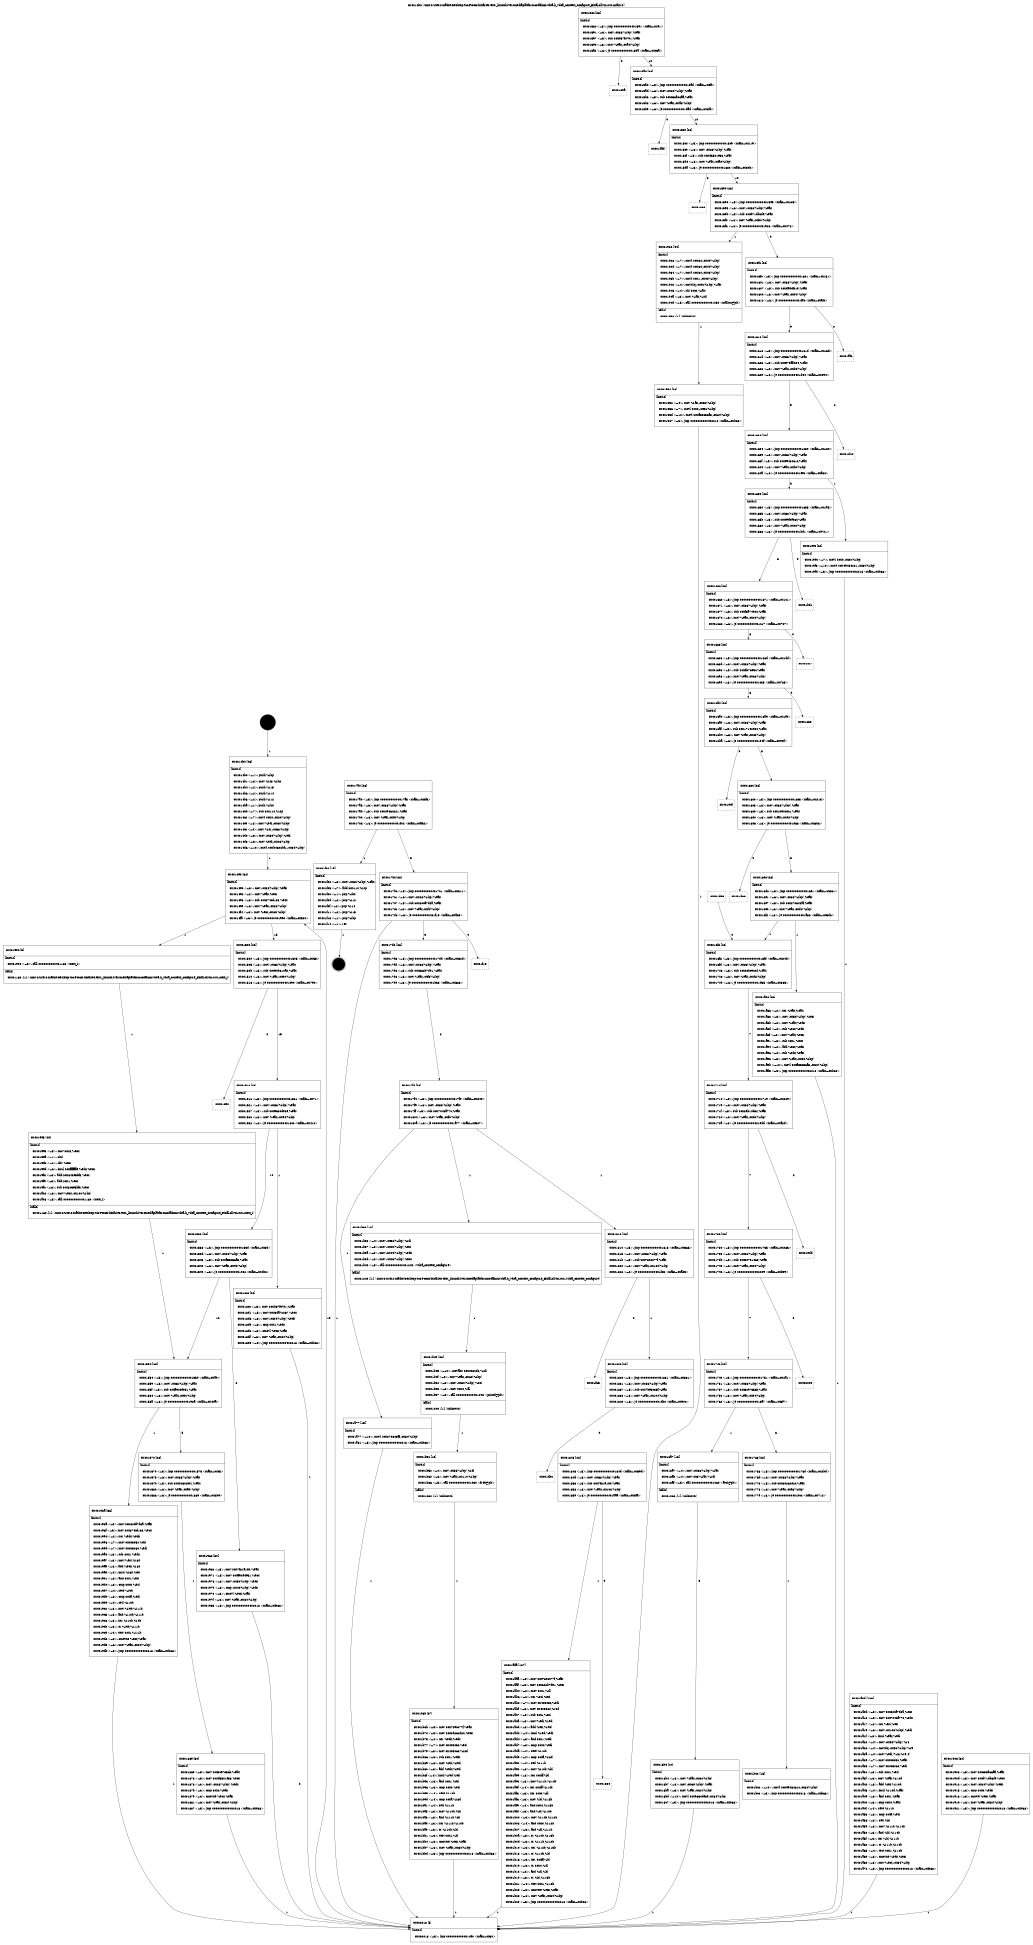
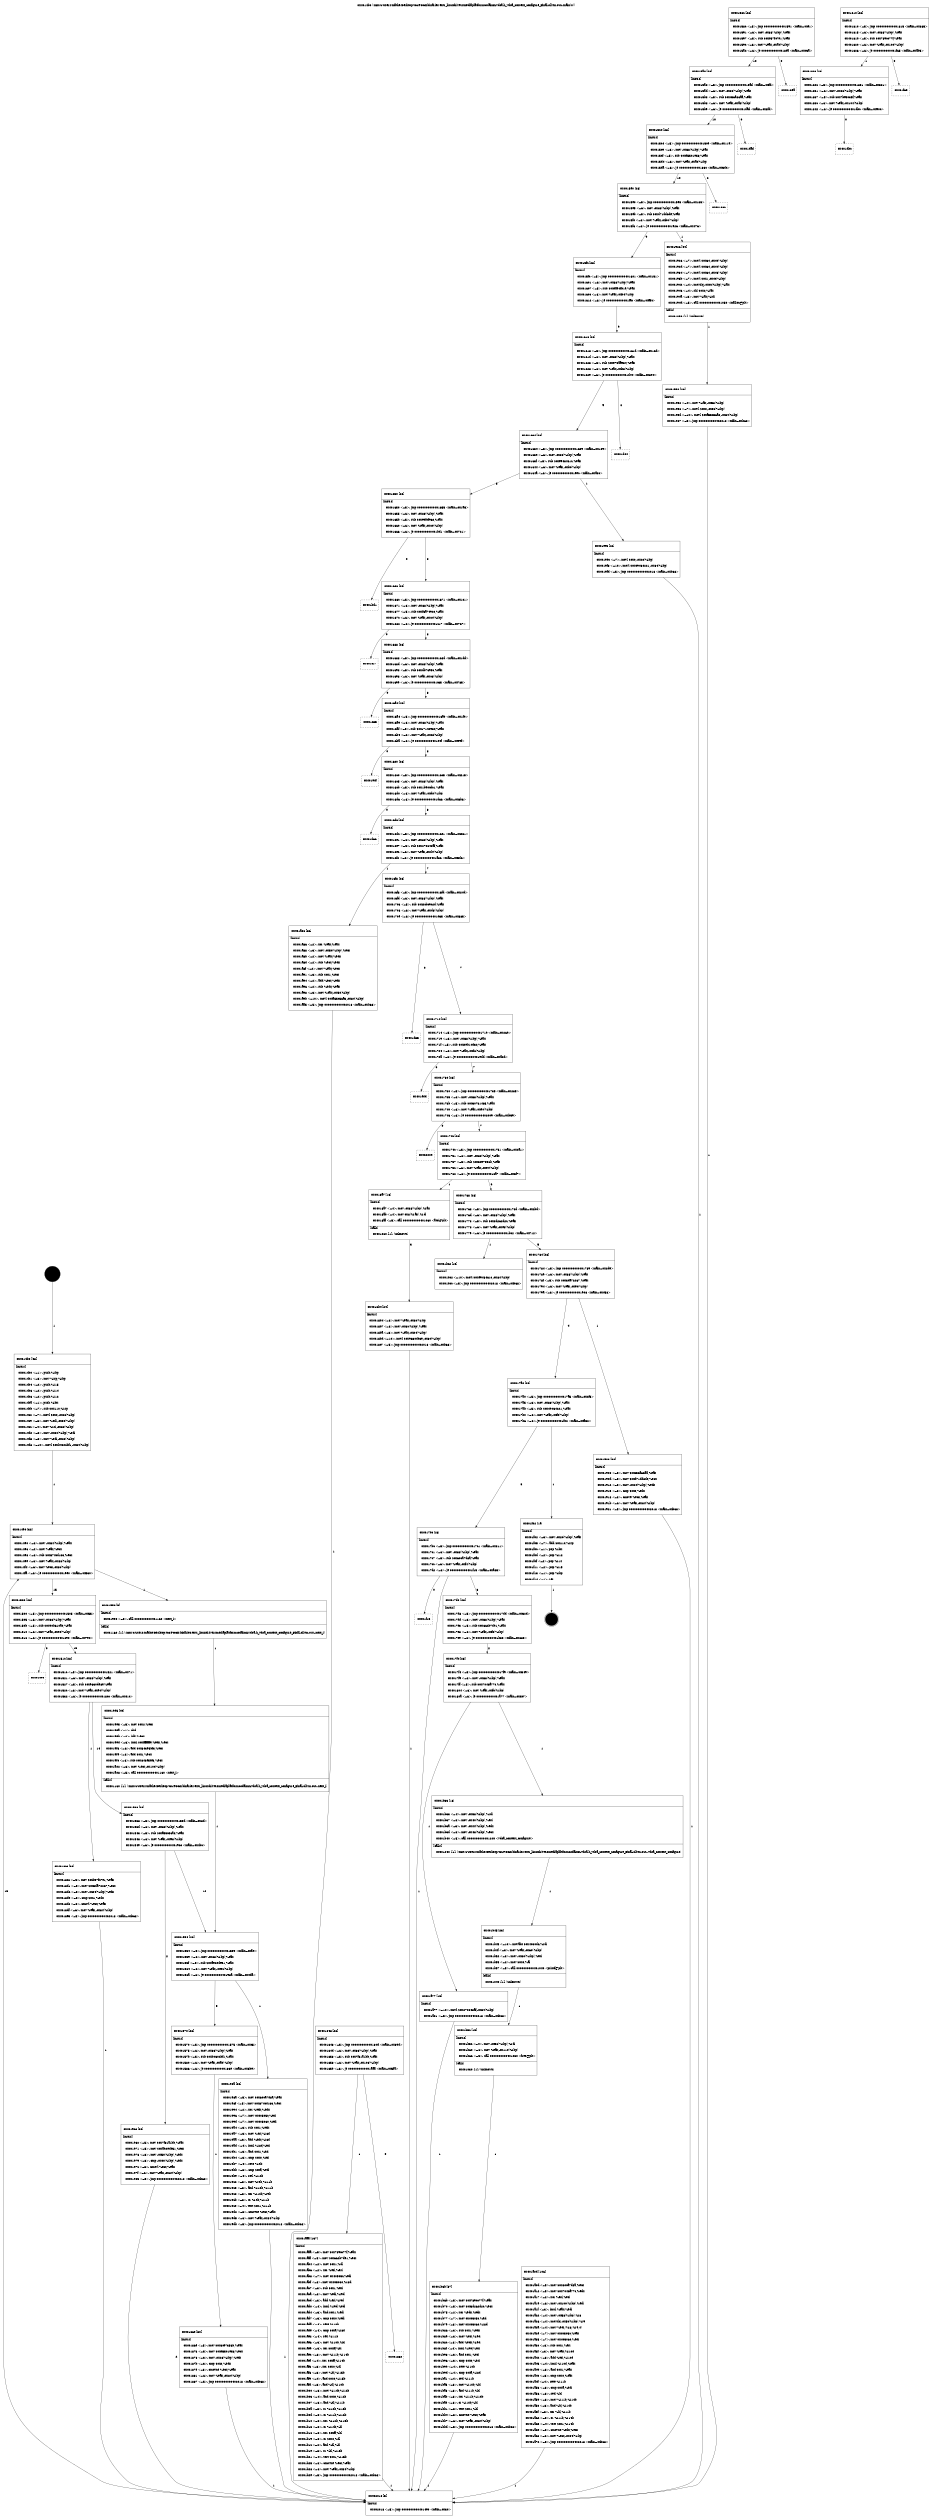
(845, 356) -> none
(724, 921) -> (418, 977)
(545, 1178) -> none
none -> (571, 1274)
